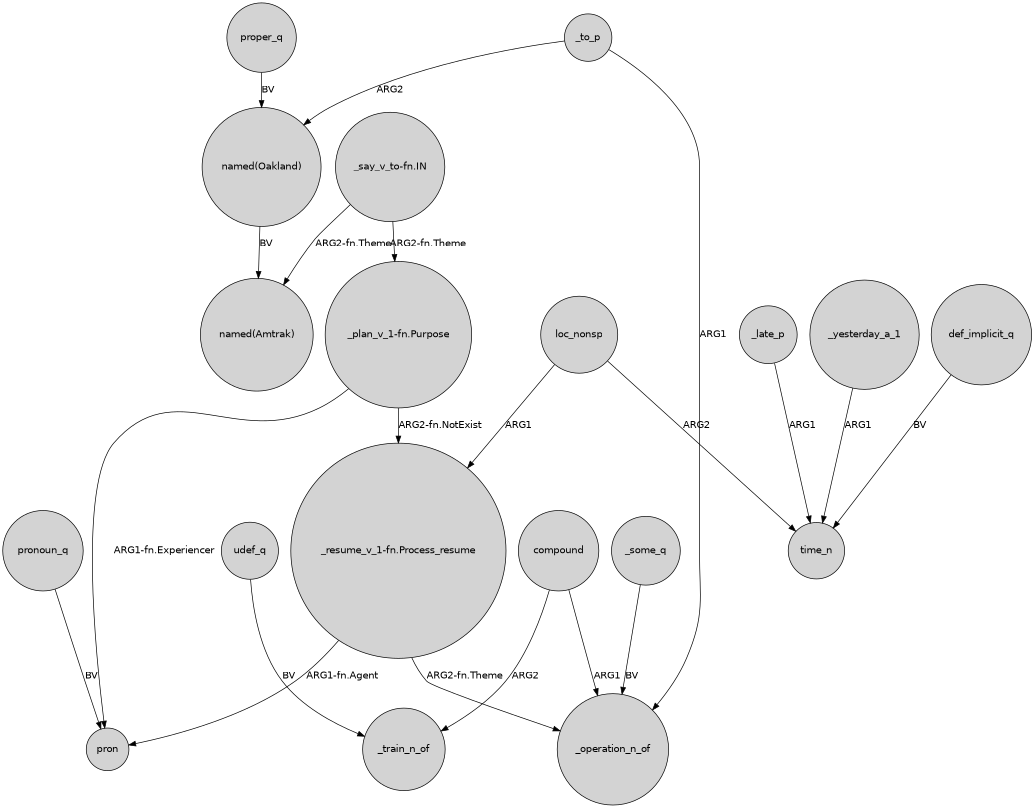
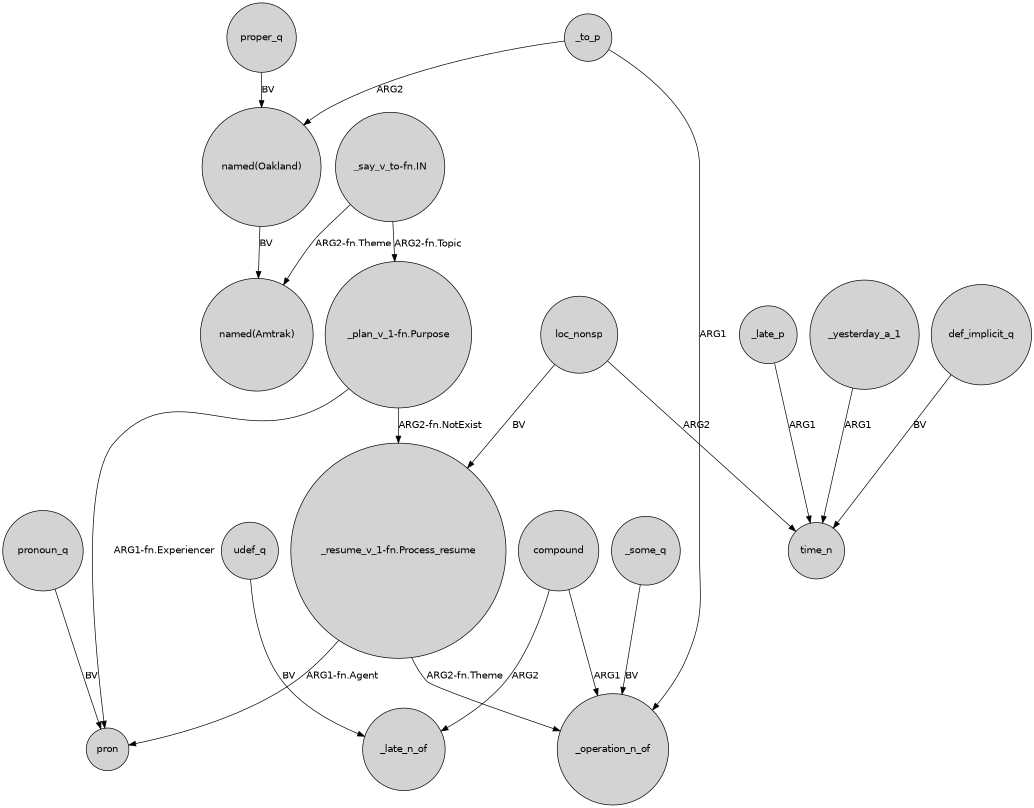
(428, 244) -> (428, 244)
(519, 426) -> (519, 426)
(404, 749) -> (404, 749)
